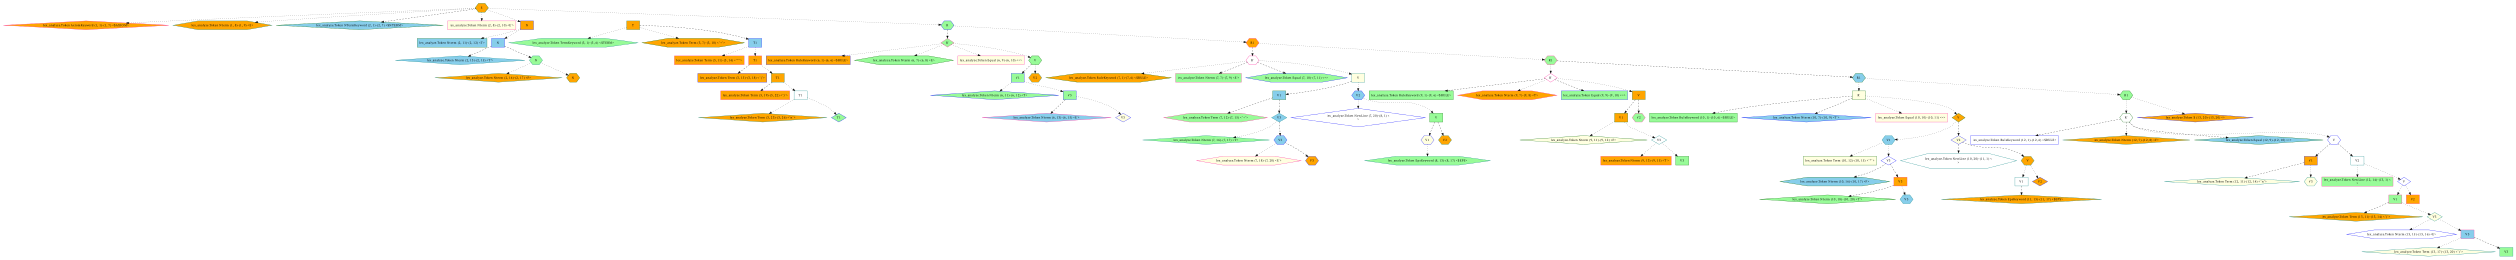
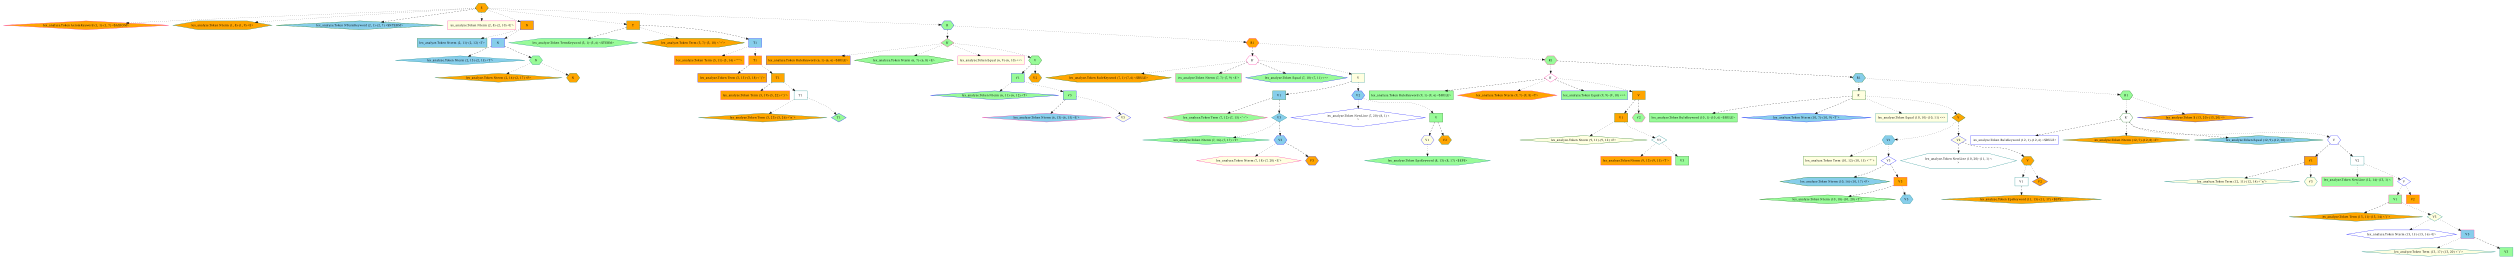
none -> (556, 16)
(608, 33) -> (608, 33)
(1912, 118) -> (1912, 118)
